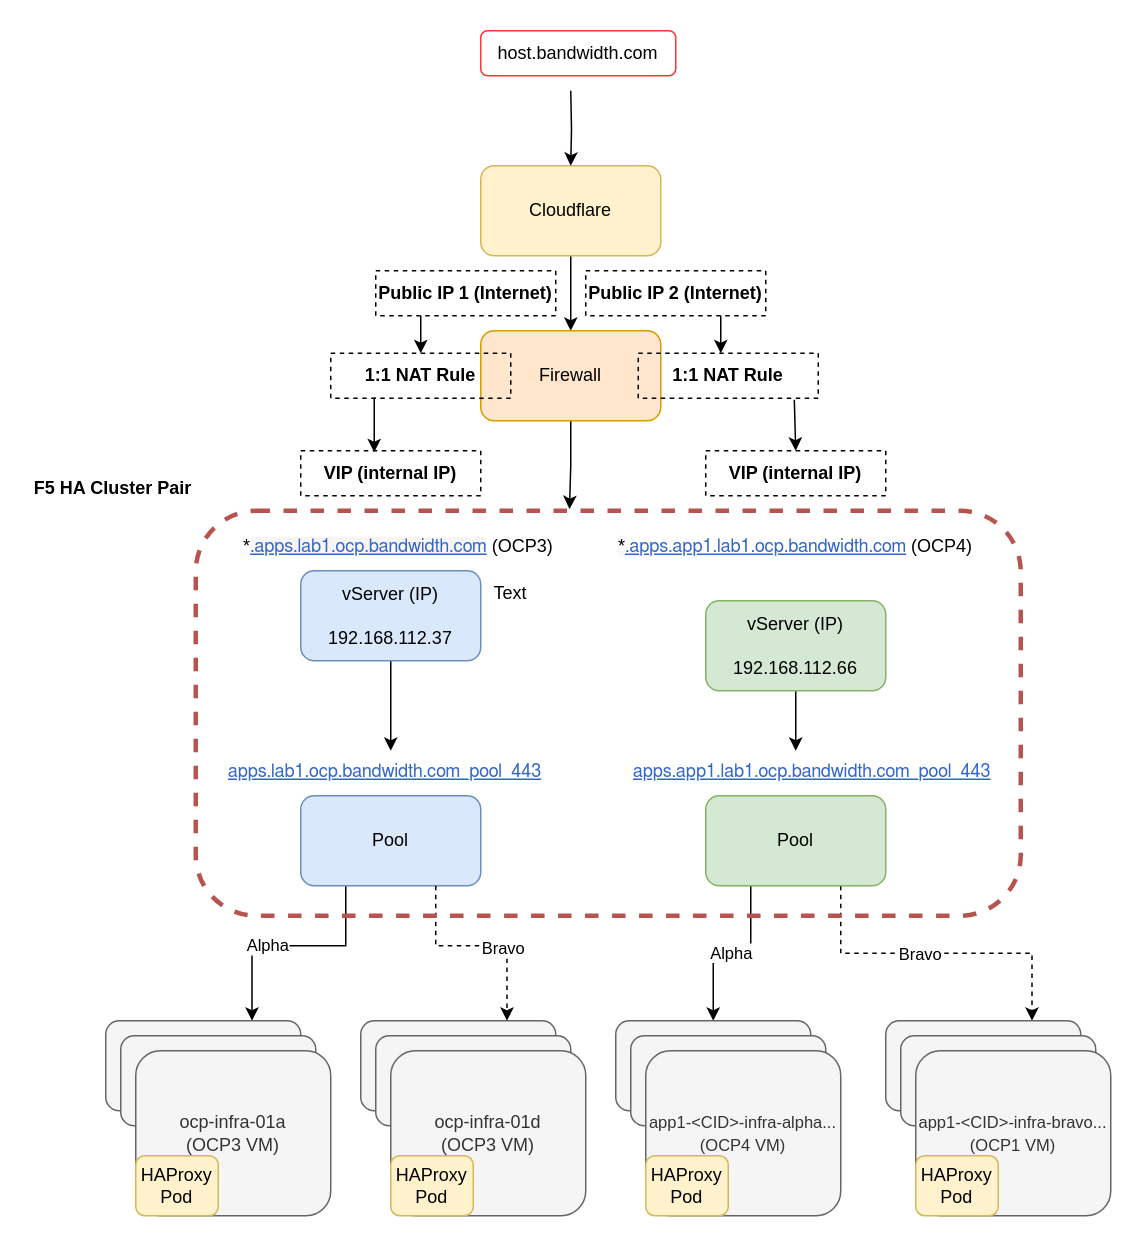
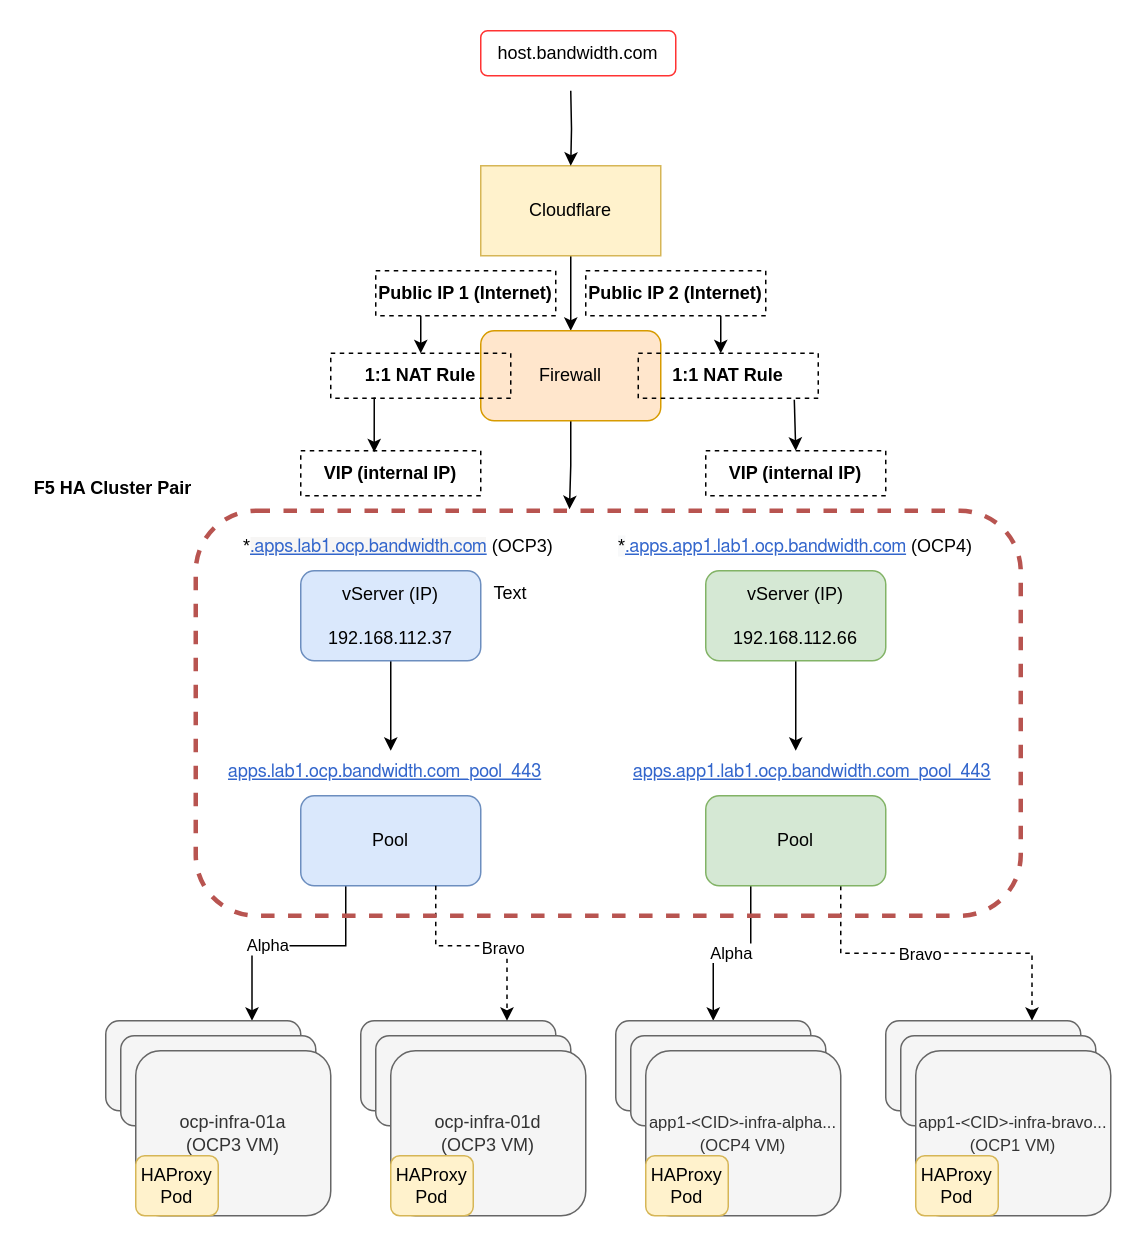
(571, 211) -> (571, 211)
(796, 646) -> (796, 616)
